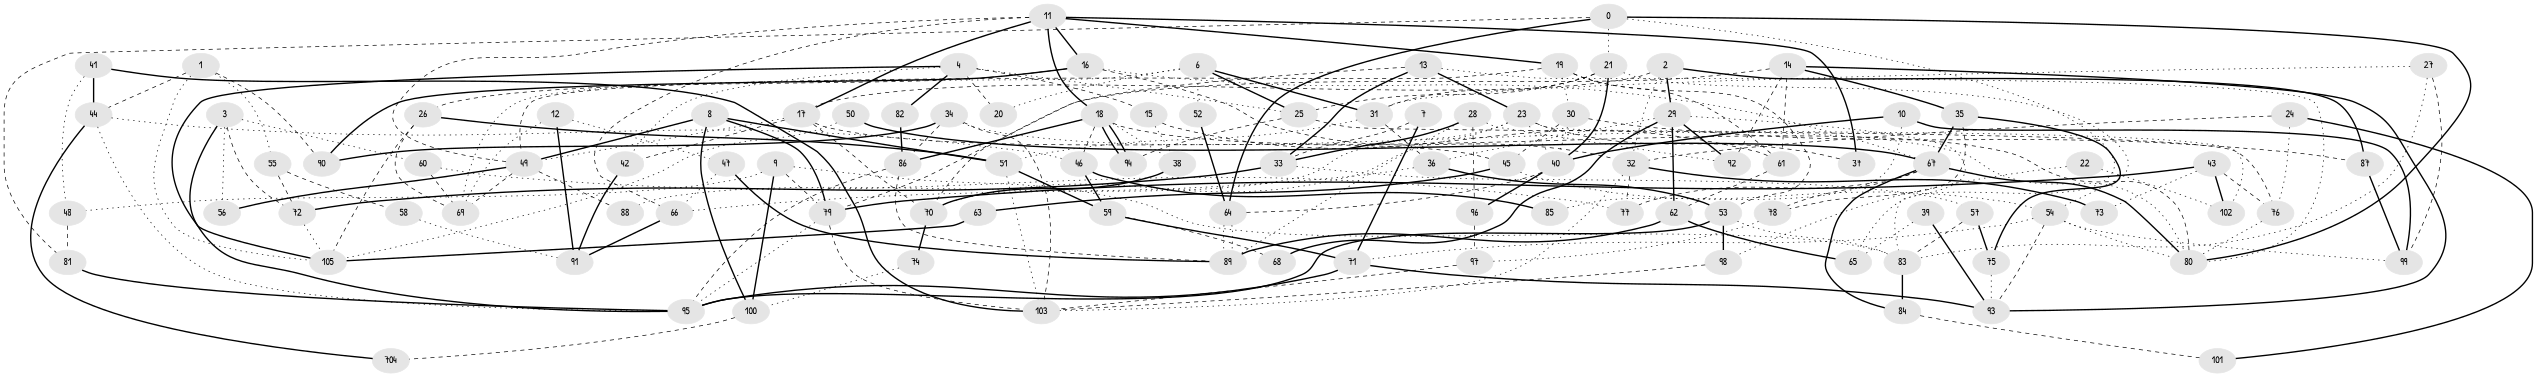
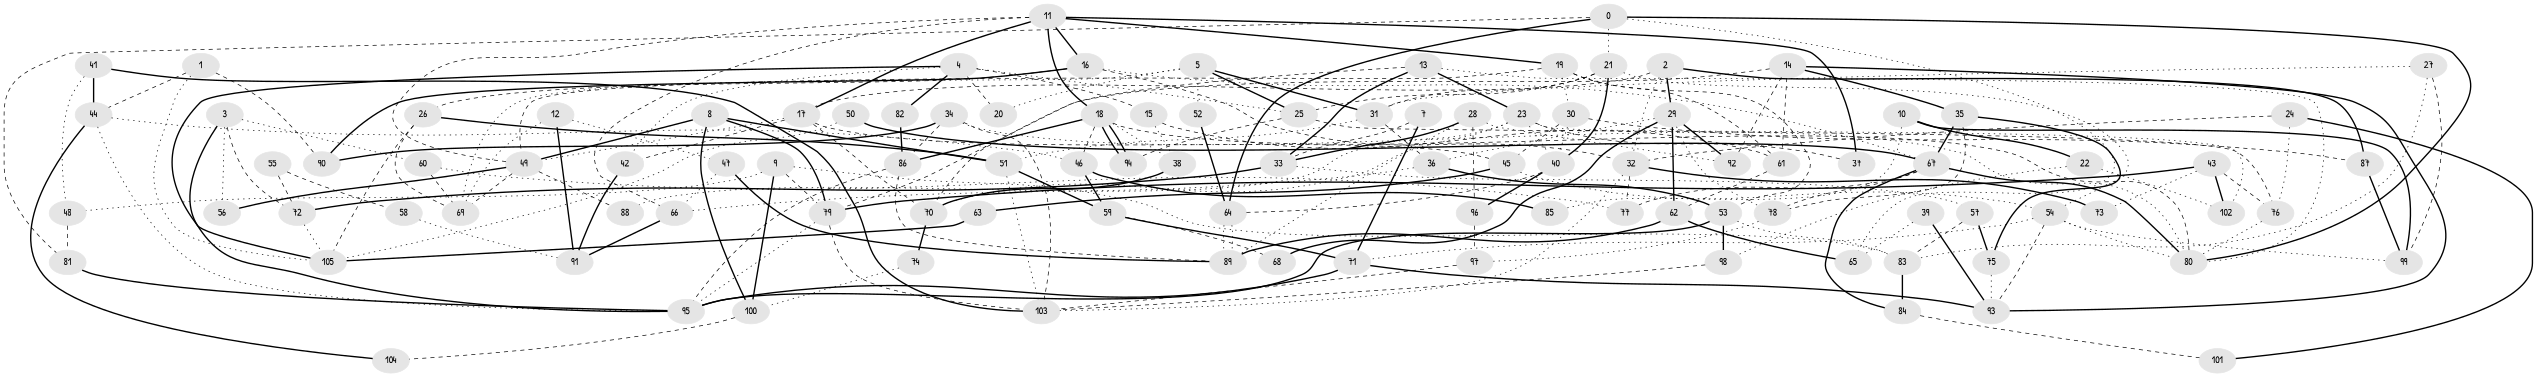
(1198, 66) -> (1198, 66)
(252, 106) -> none
(1835, 127) -> (1702, 170)
(1728, 134) -> (2029, 144)
(391, 361) -> (391, 361)
